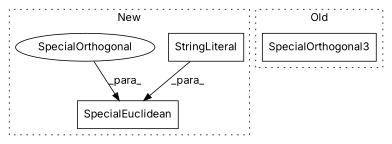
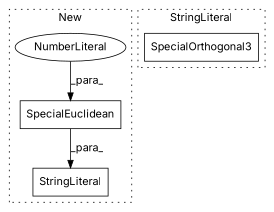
(319, 18) -> (201, 18)
(85, 47) -> (71, 47)
(170, 78) -> (71, 145)
